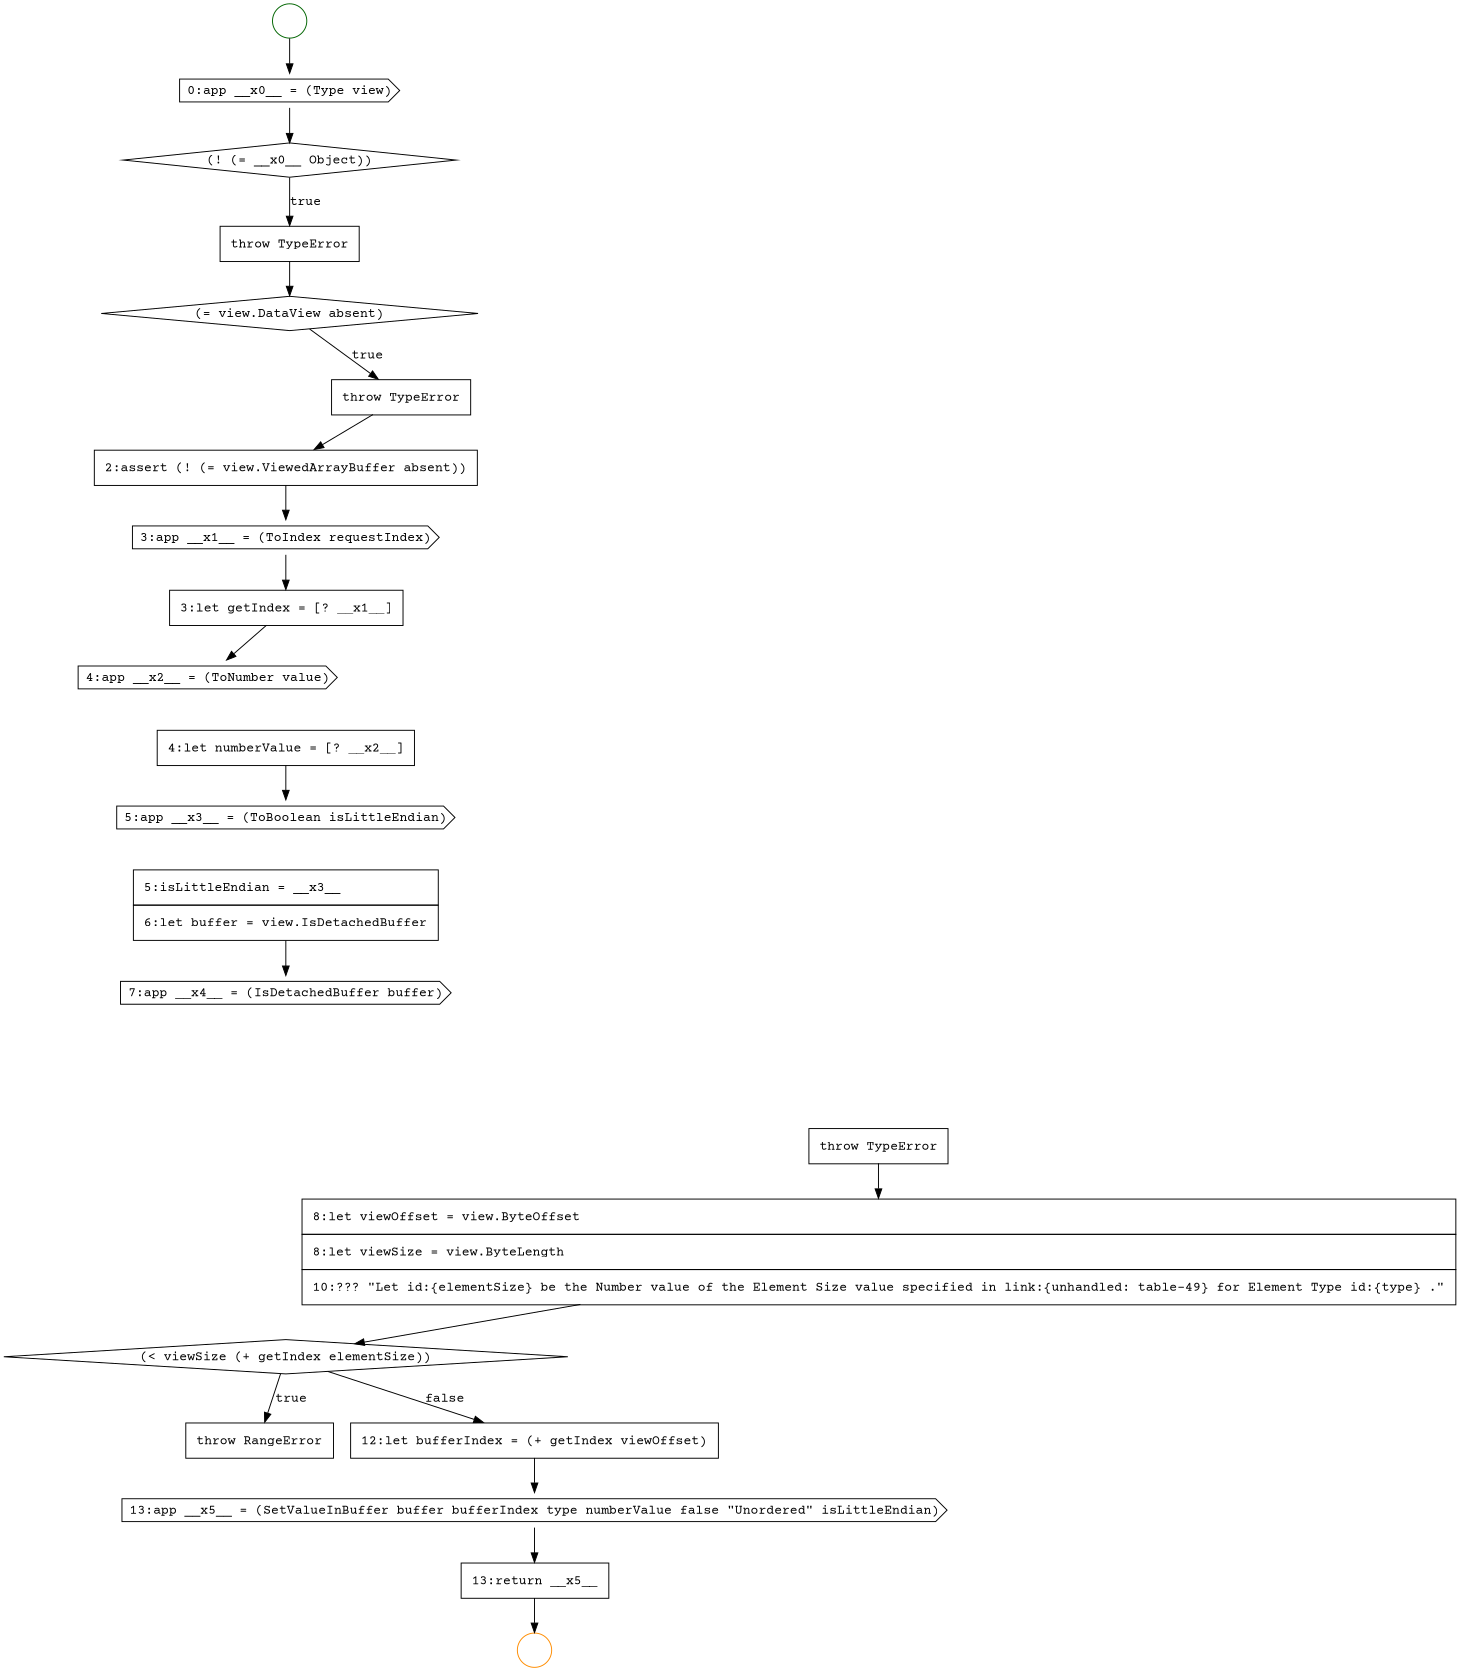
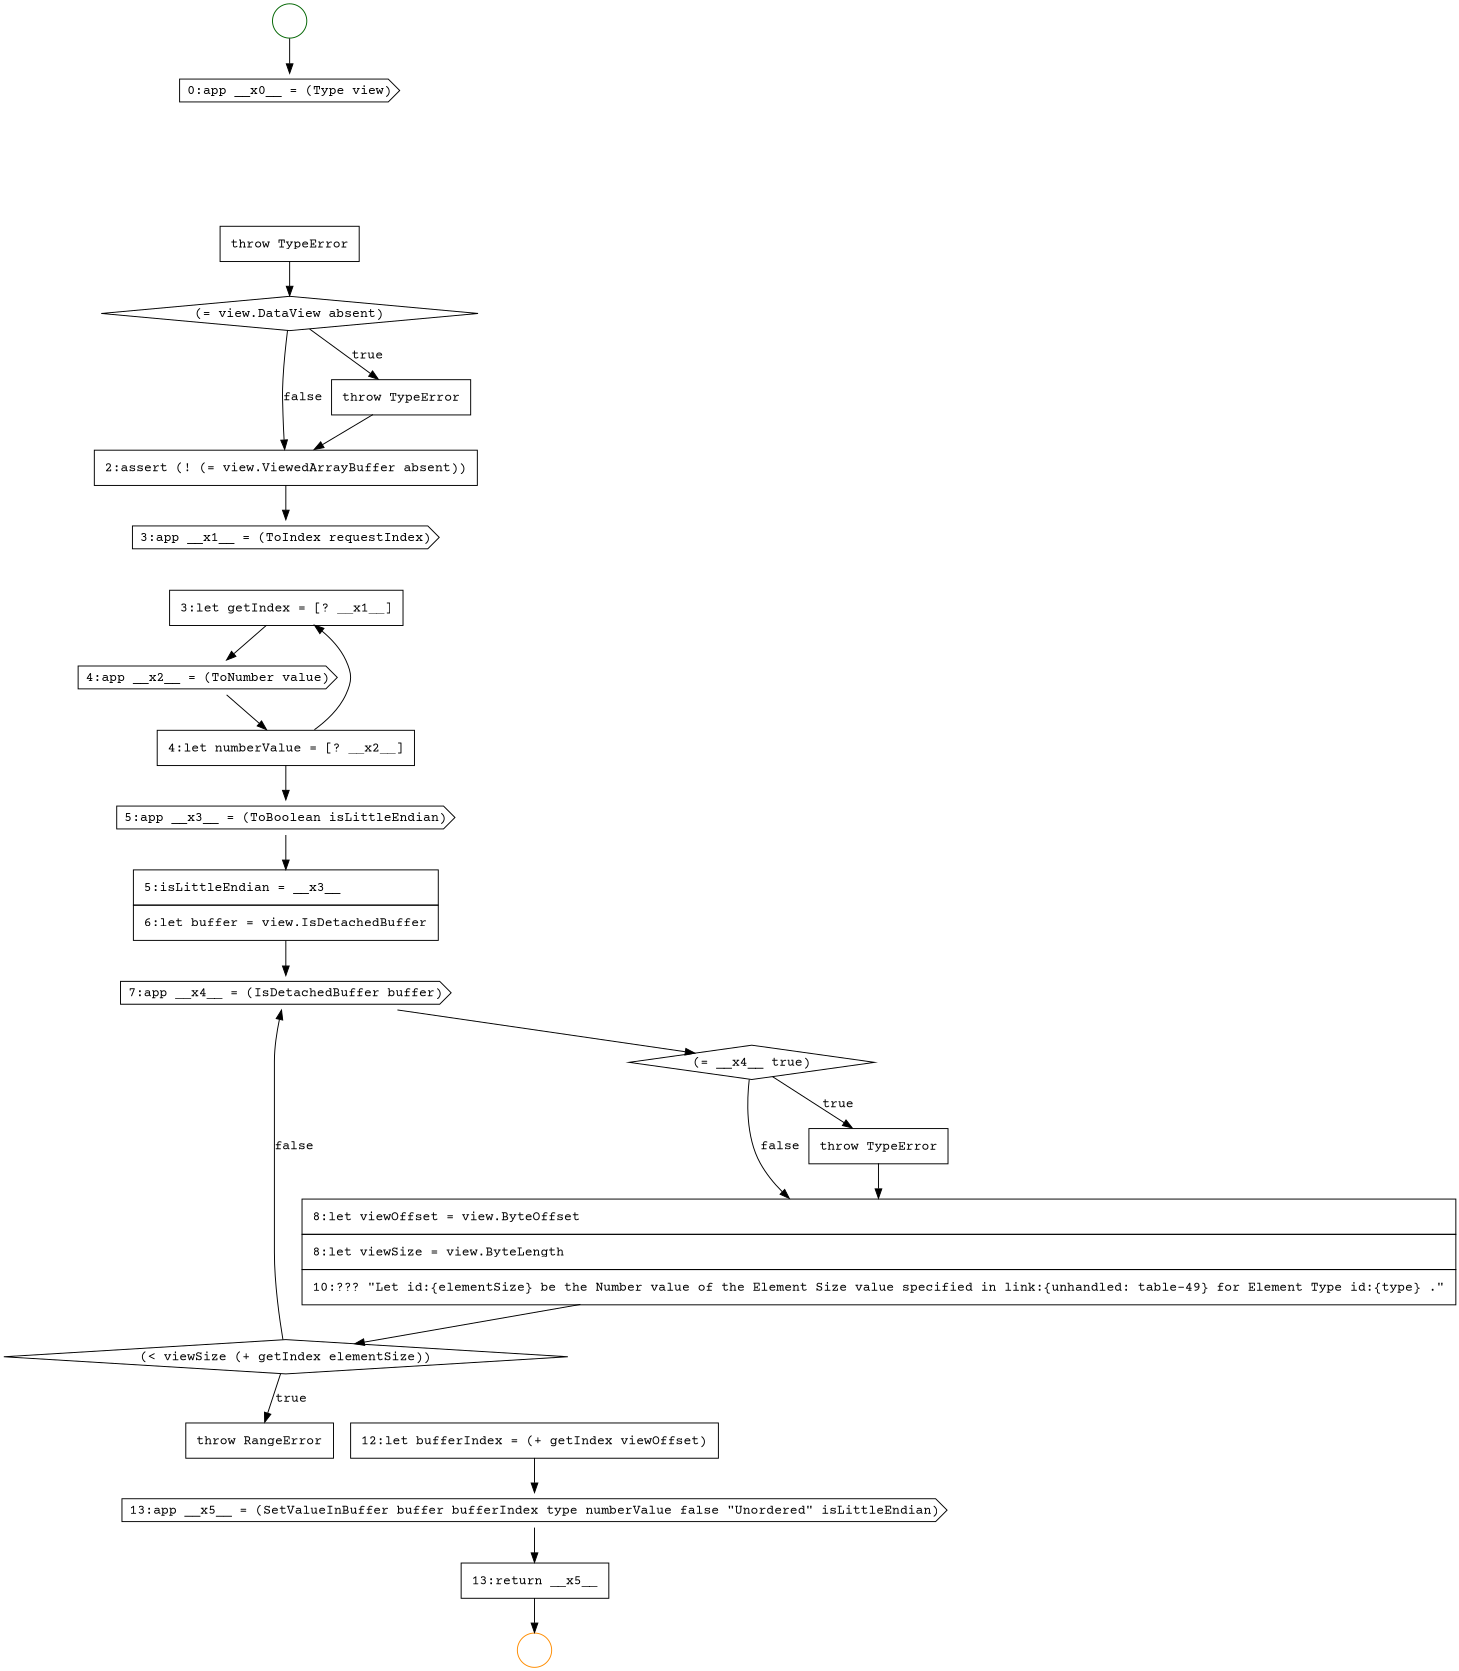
(290, 160) -> none
none -> (283, 385)
(286, 567) -> (350, 682)
none -> (243, 709)
none -> (286, 847)
none -> (752, 1062)
(401, 1395) -> (274, 1180)
